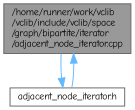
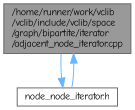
(67, 97) -> (67, 97)
